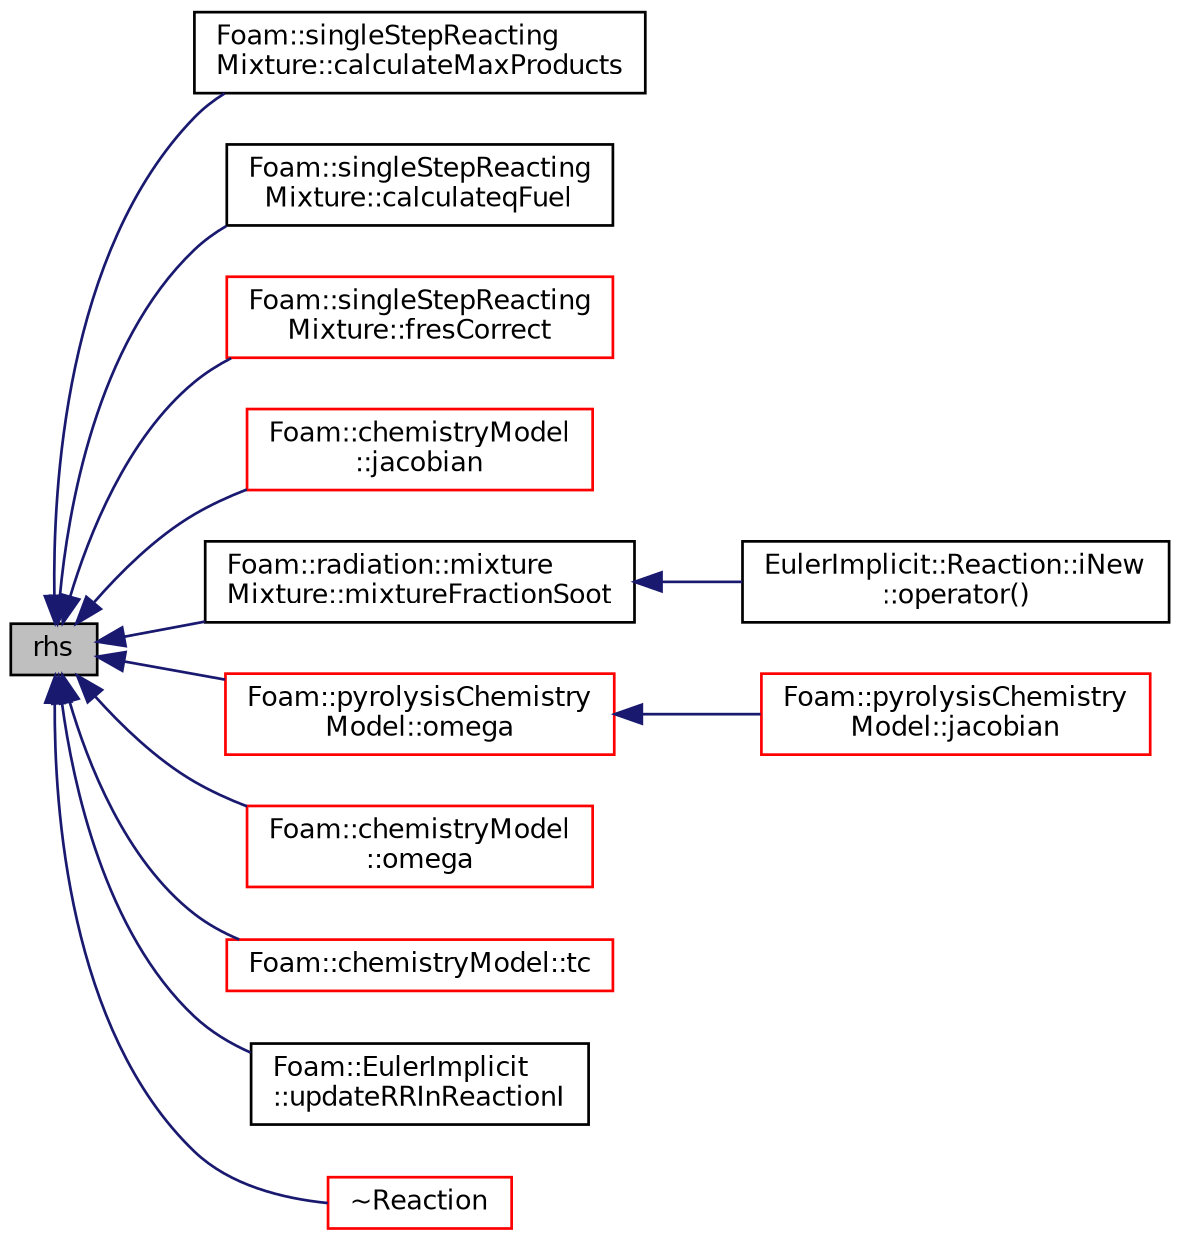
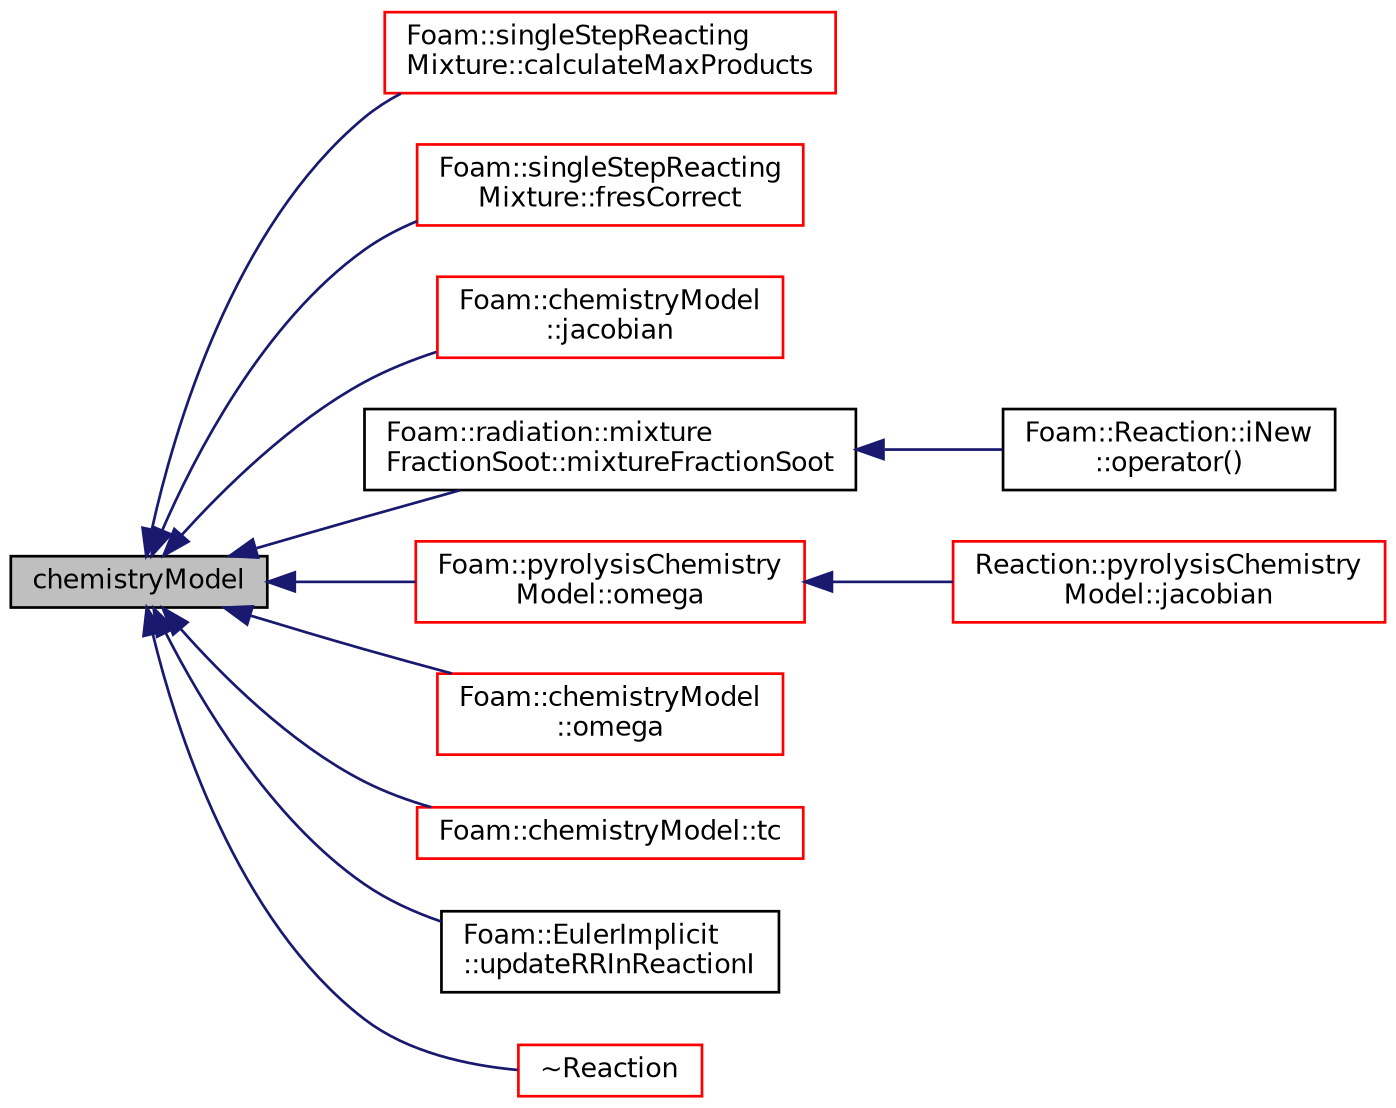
(420, 53) -> (610, 53)
(420, 185) -> none
(420, 582) -> (610, 450)
(956, 582) -> (1169, 450)
(54, 649) -> (139, 582)
(956, 714) -> (1169, 582)
